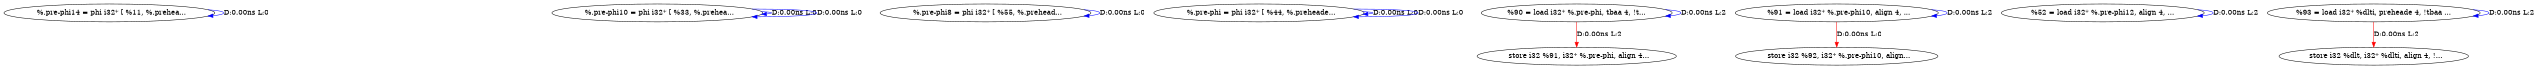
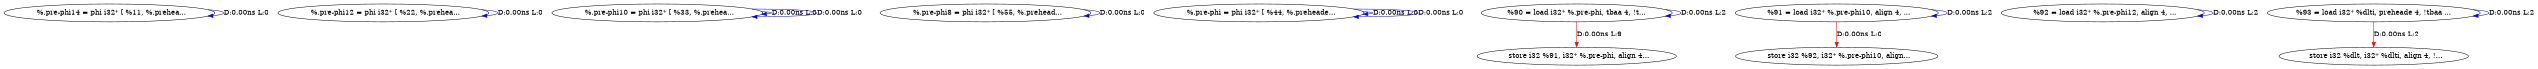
none -> (383, 13)
(2103, 13) -> (2103, 13)
(1599, 35) -> (1599, 35)
